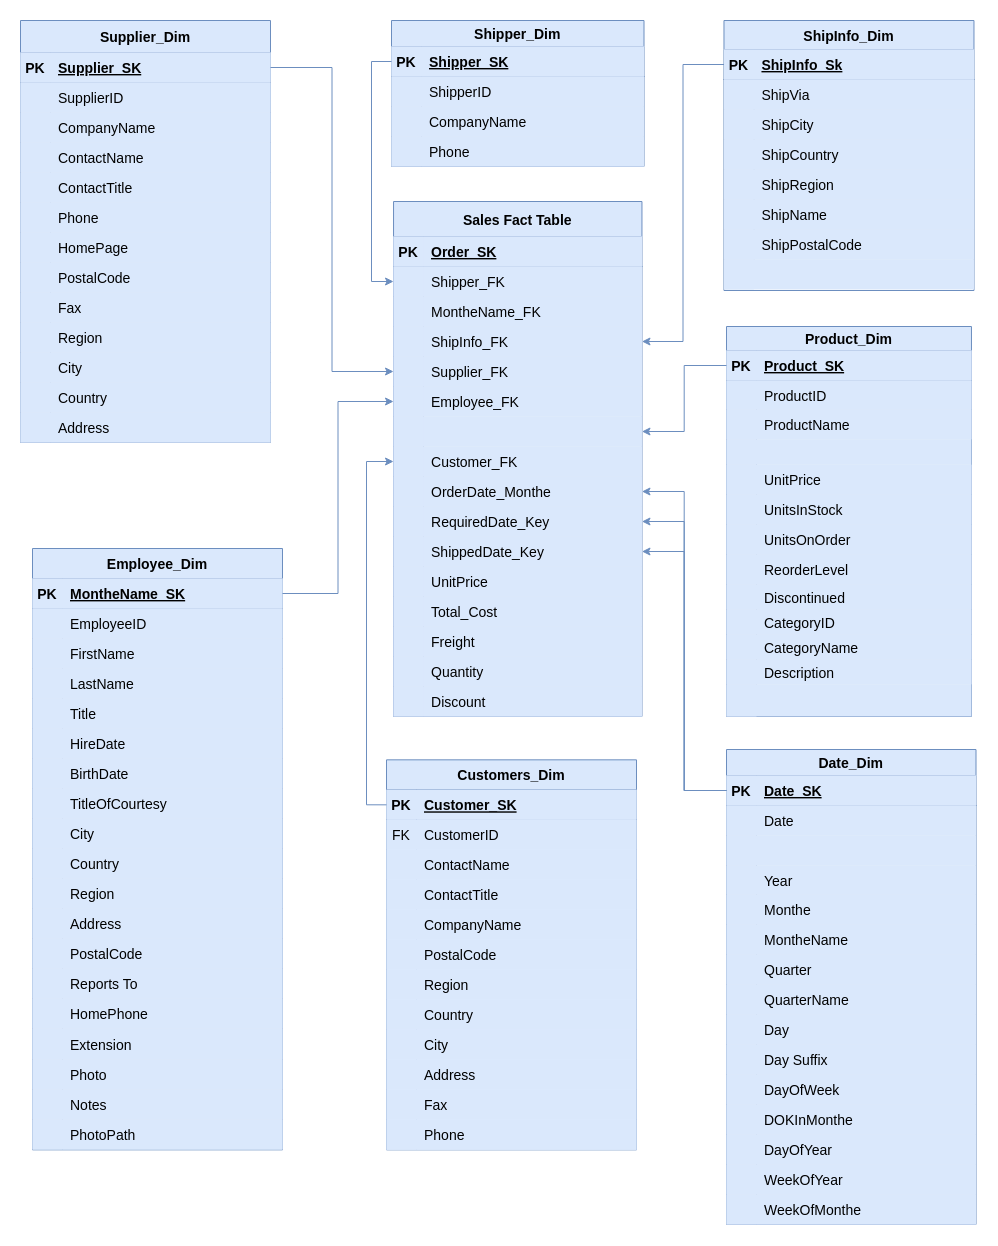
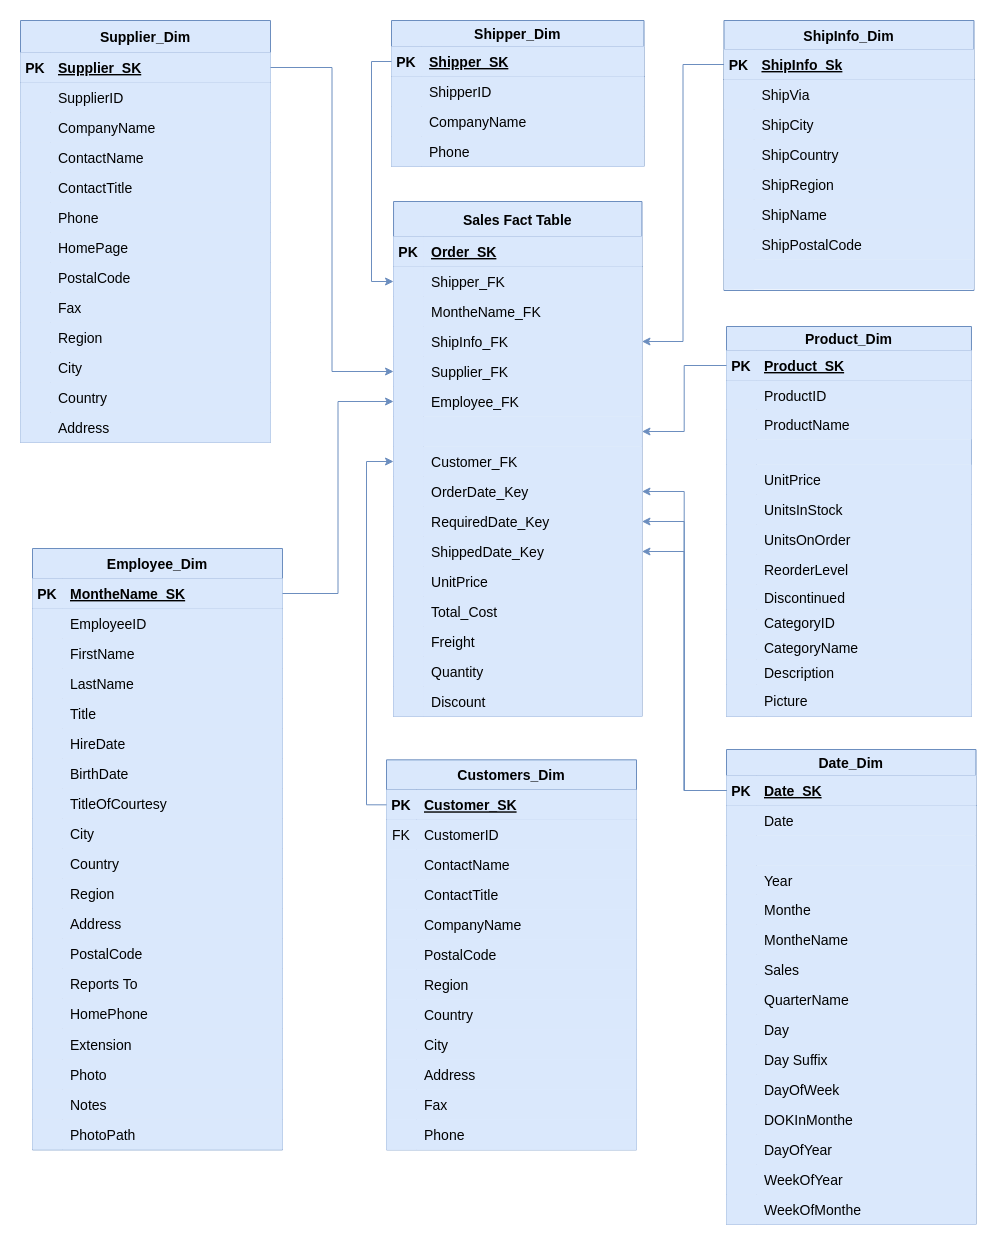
(494, 492) -> (482, 492)
none -> (864, 701)
(791, 970) -> (782, 970)
